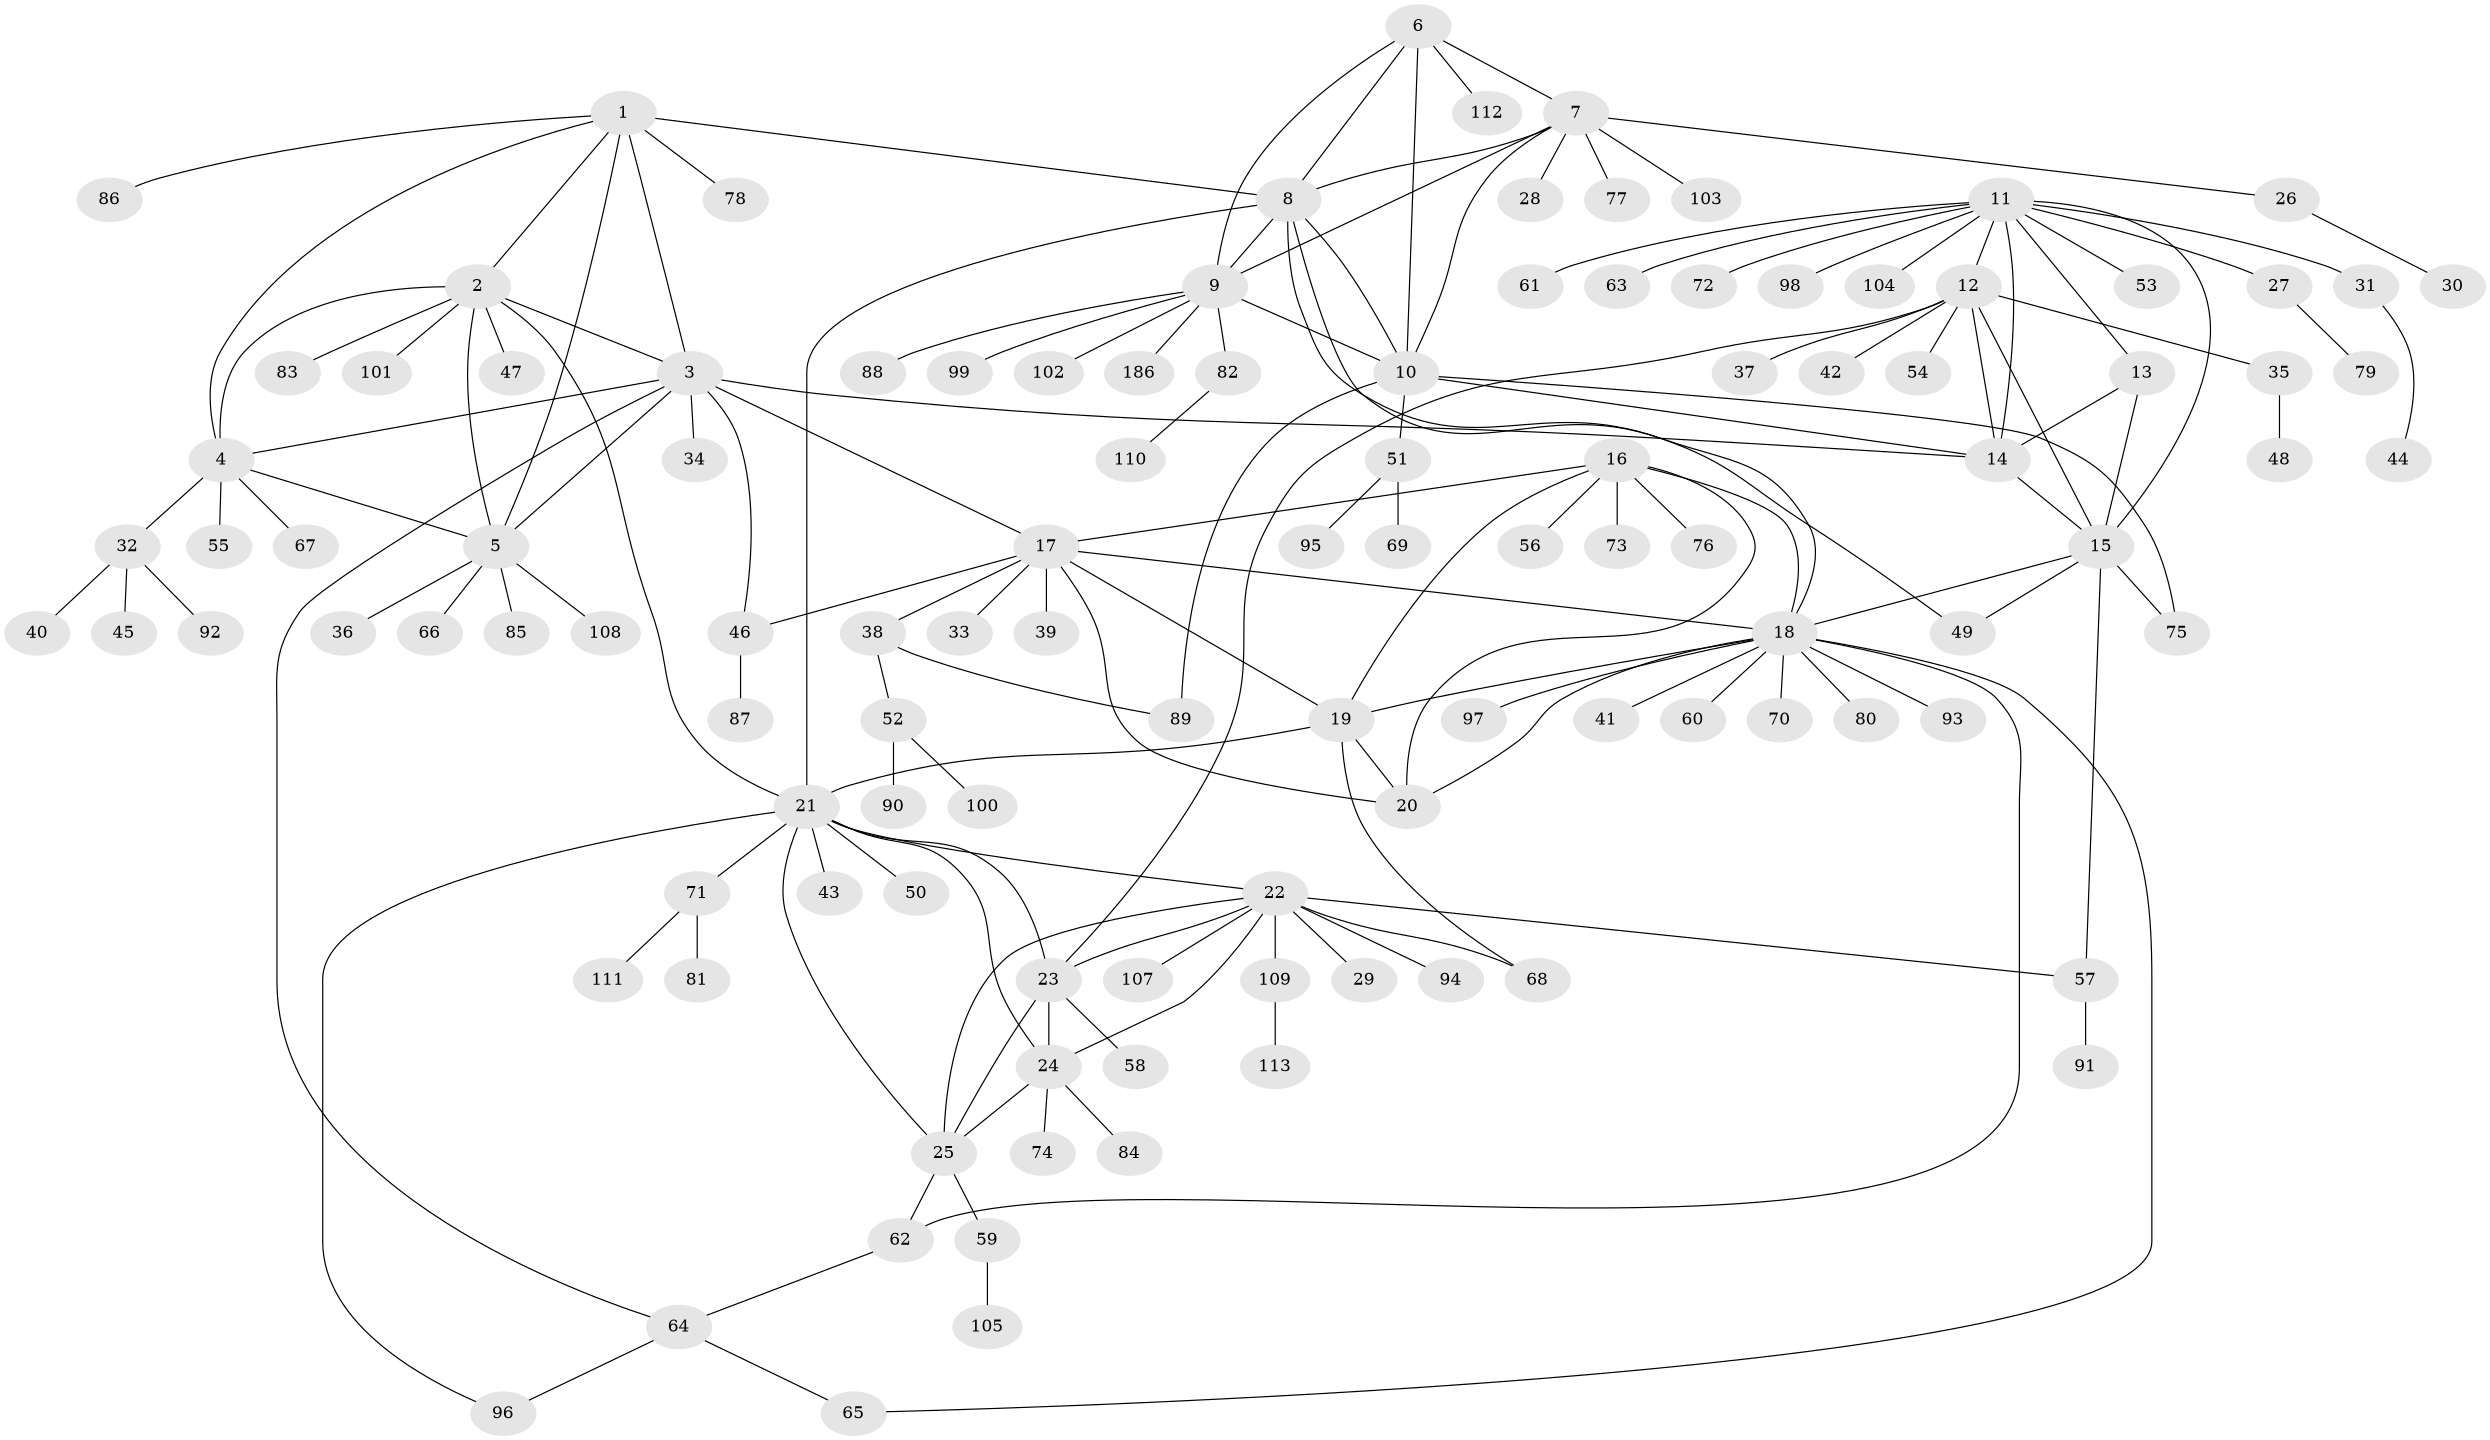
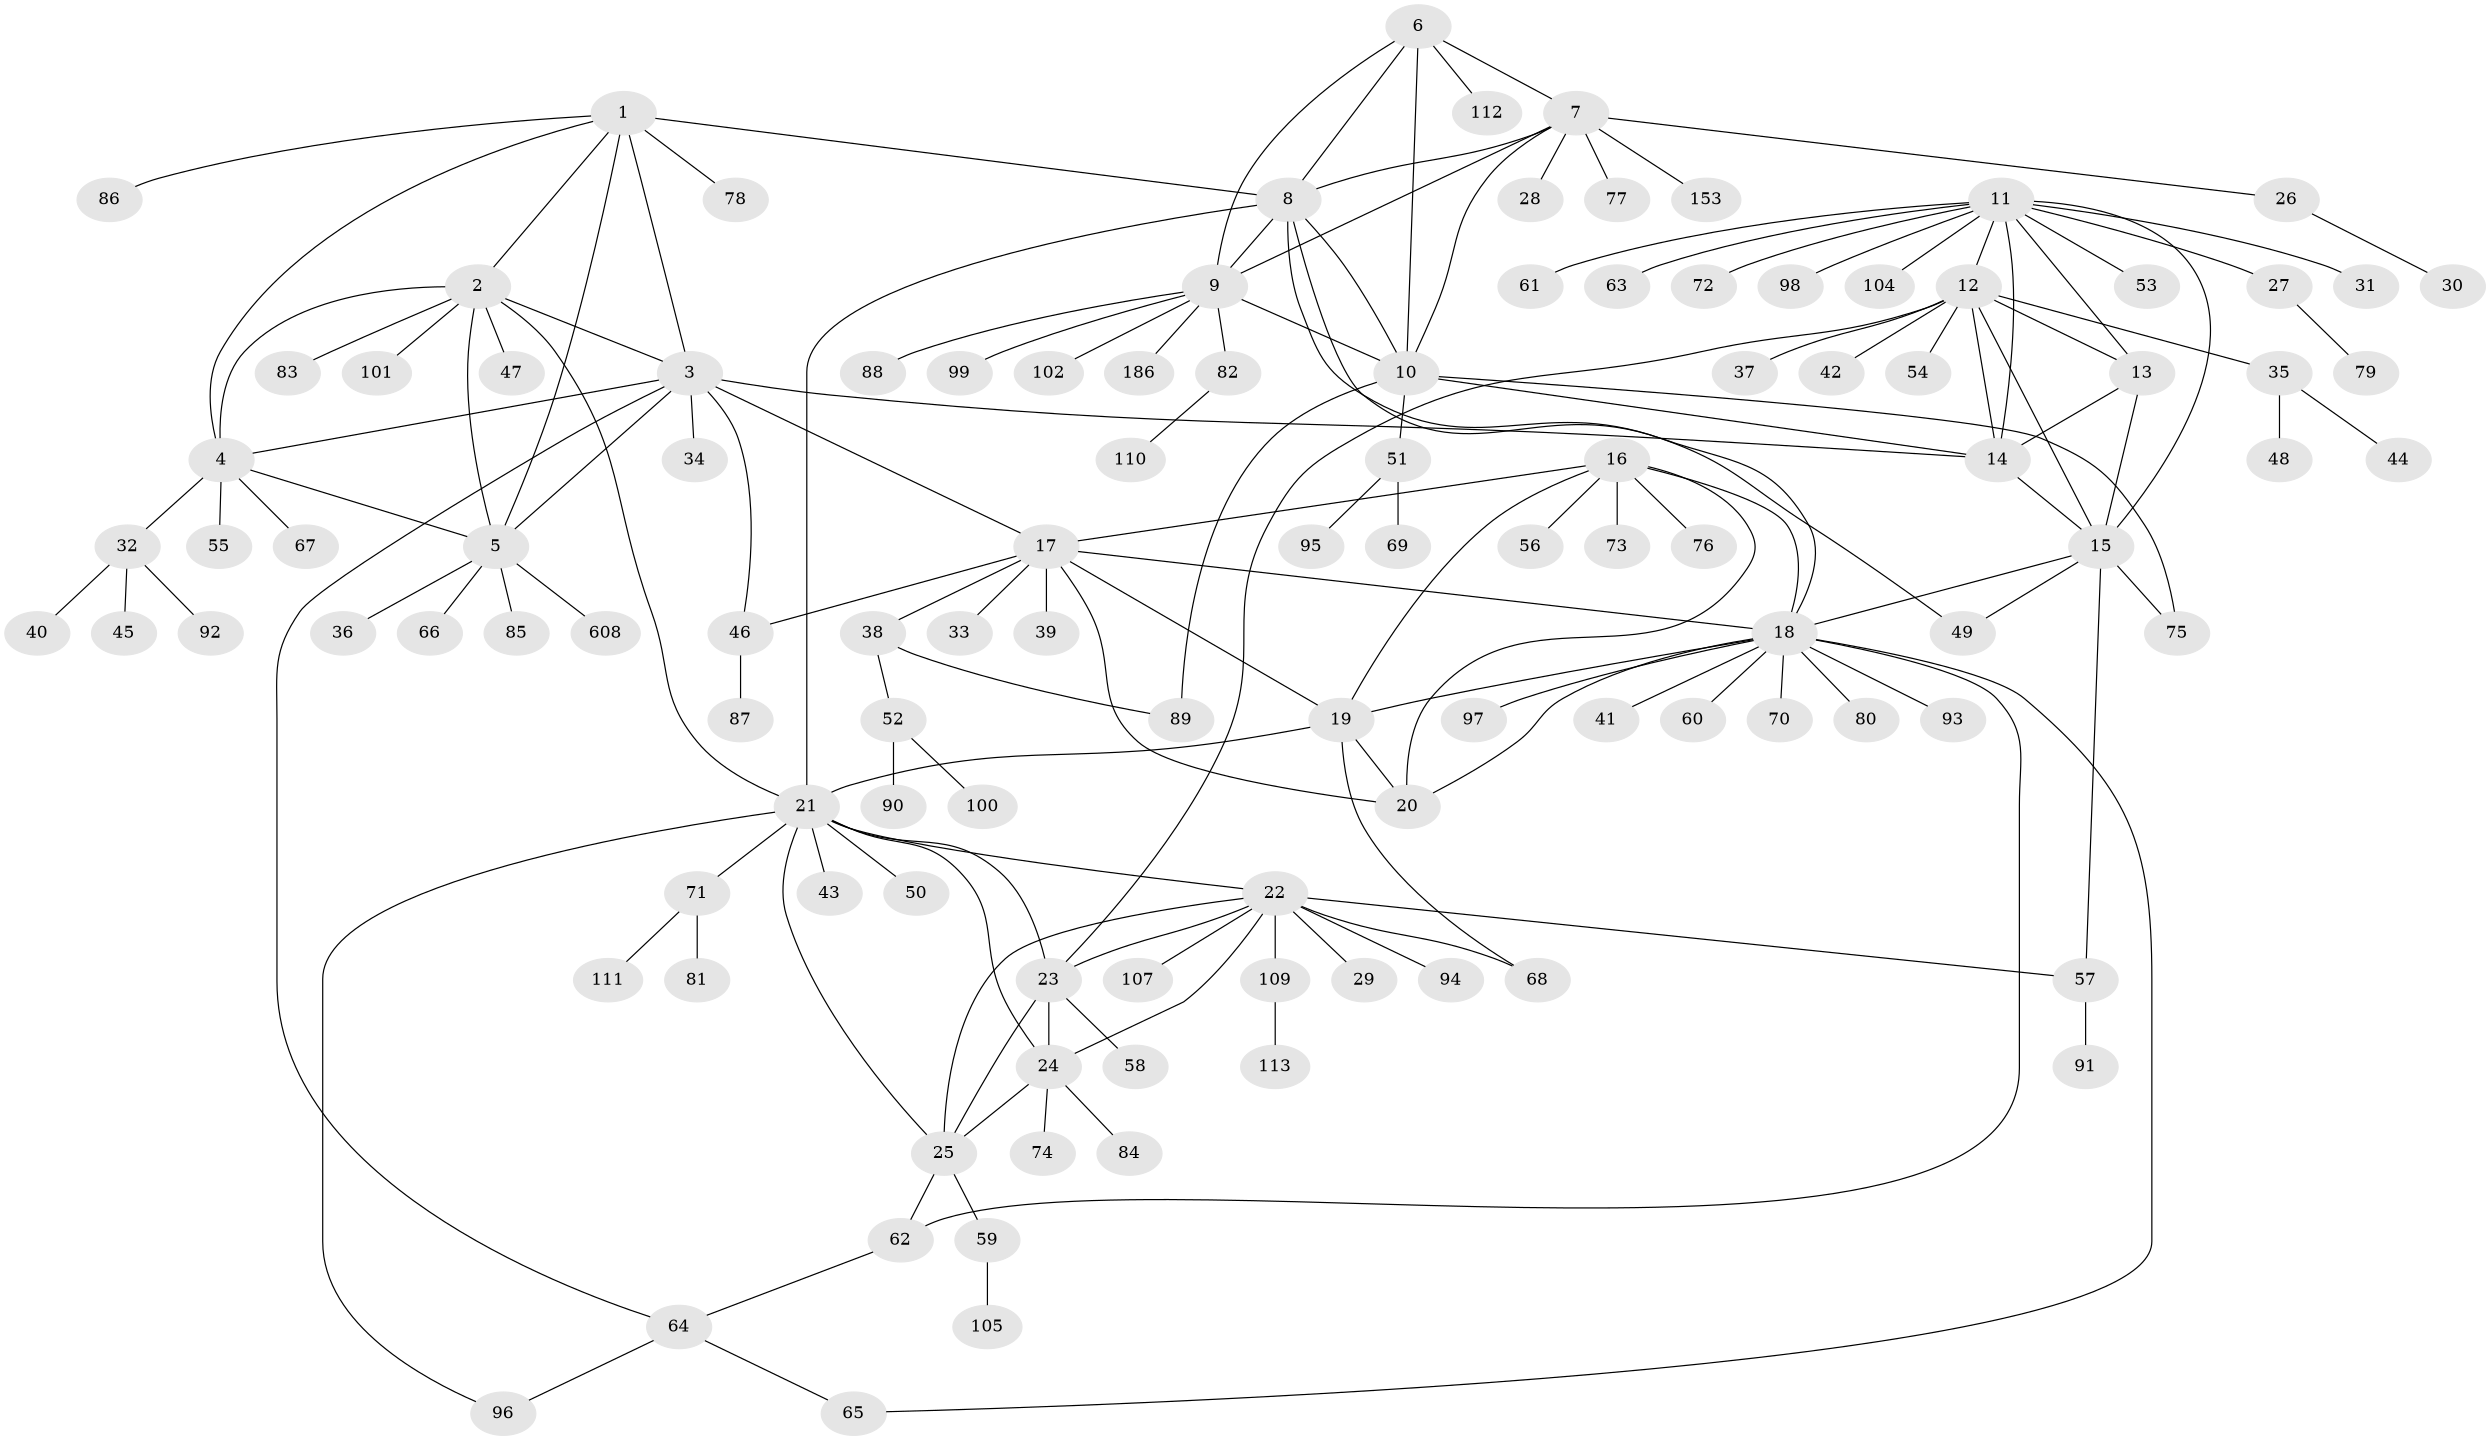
(1706, 200) -> (1706, 200)
none -> (2055, 330)
(2413, 369) -> (2339, 417)
(606, 633) -> (606, 633)
